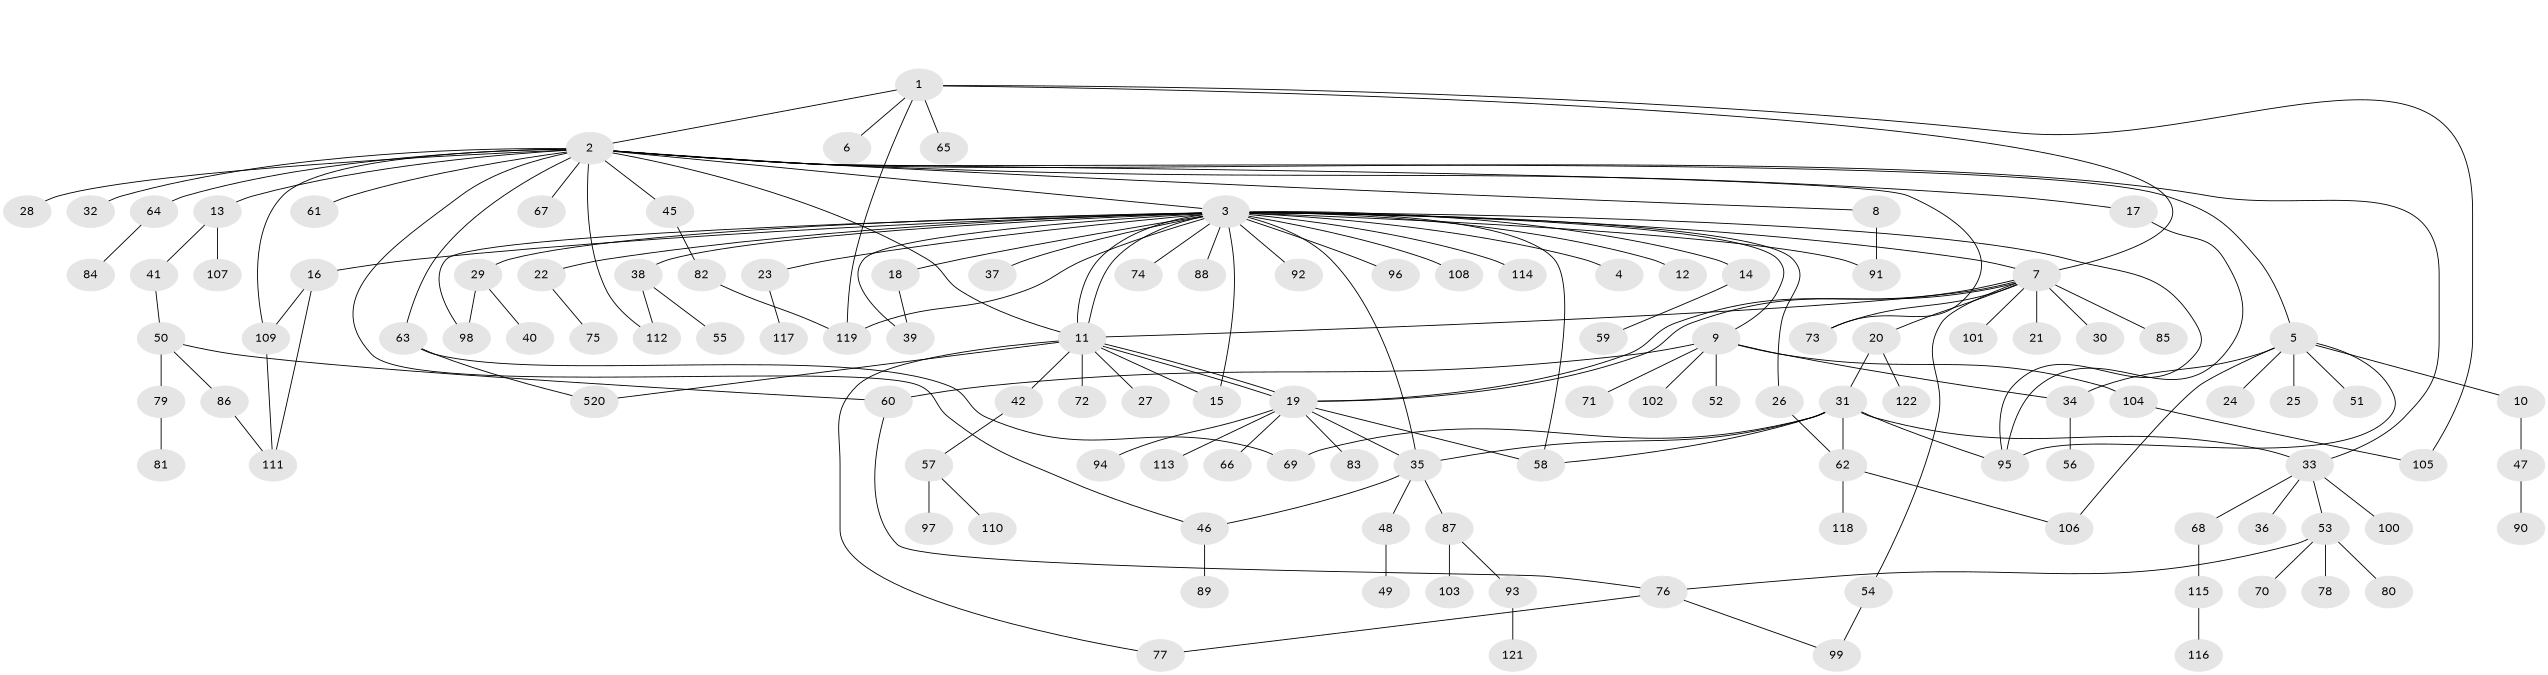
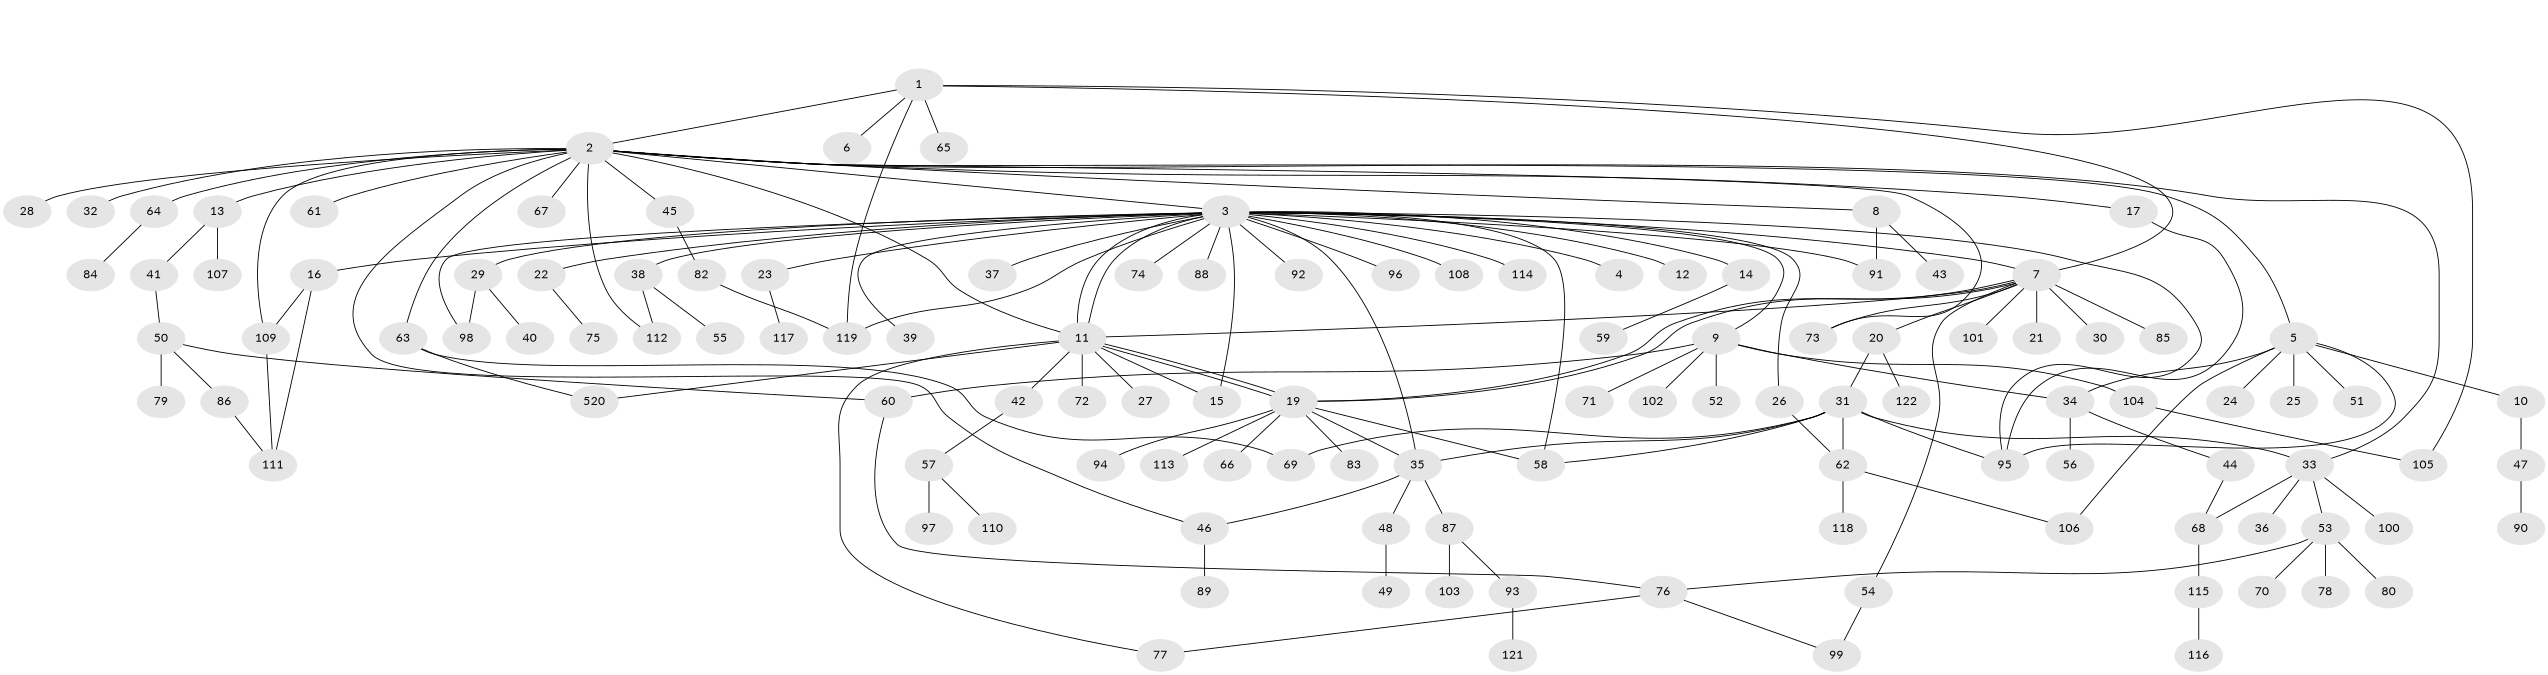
(896, 275) -> none
none -> (1940, 275)
(161, 465) -> none
none -> (2230, 465)
